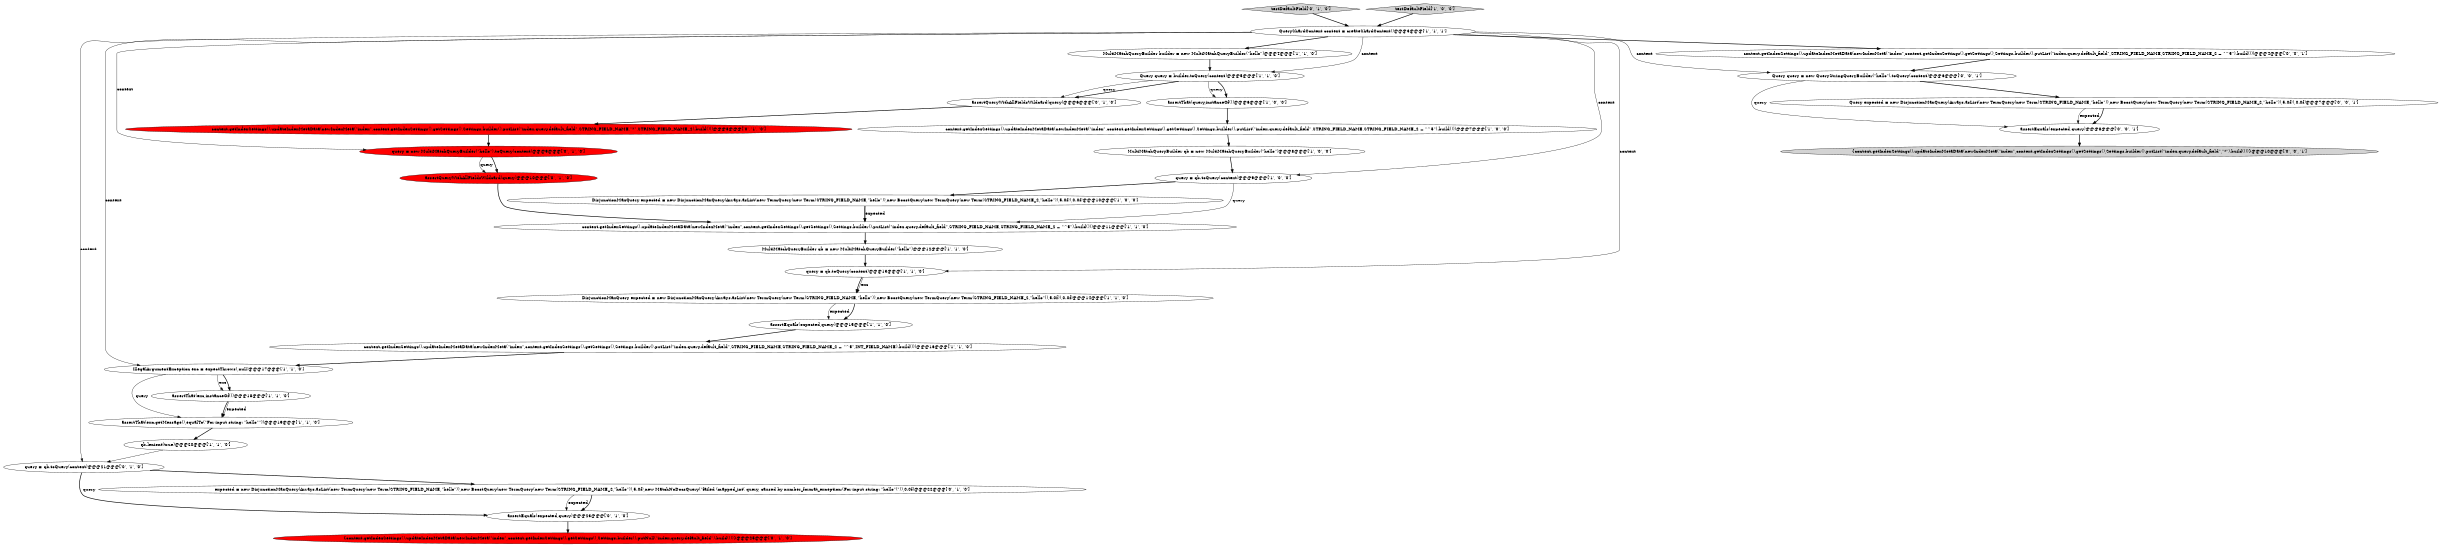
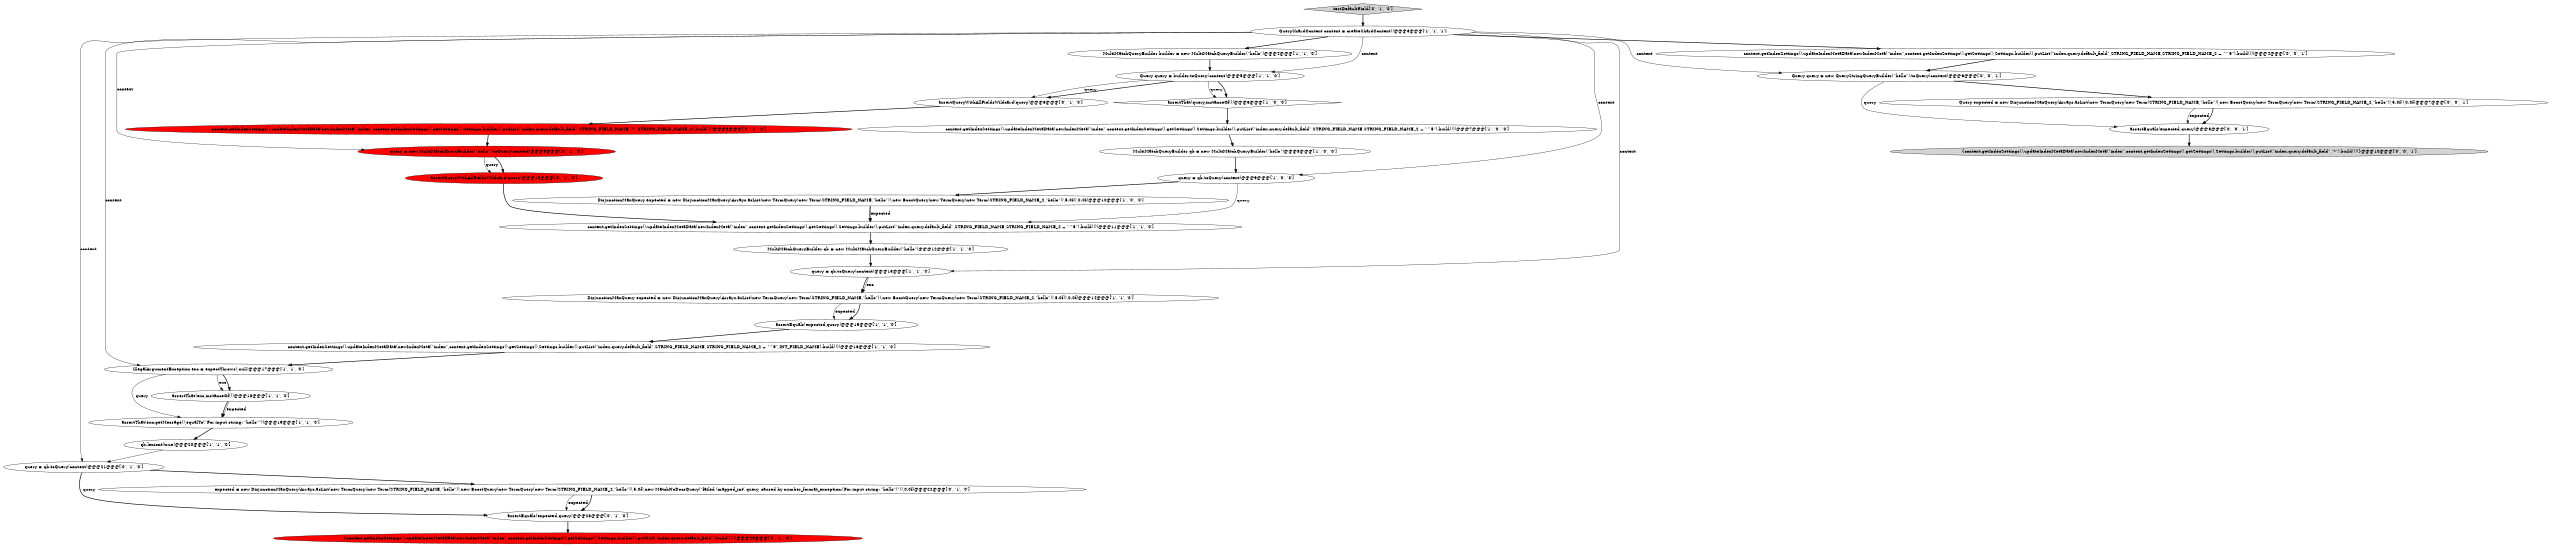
(1425, 9) -> none
(1227, 103) -> (1227, 103)
